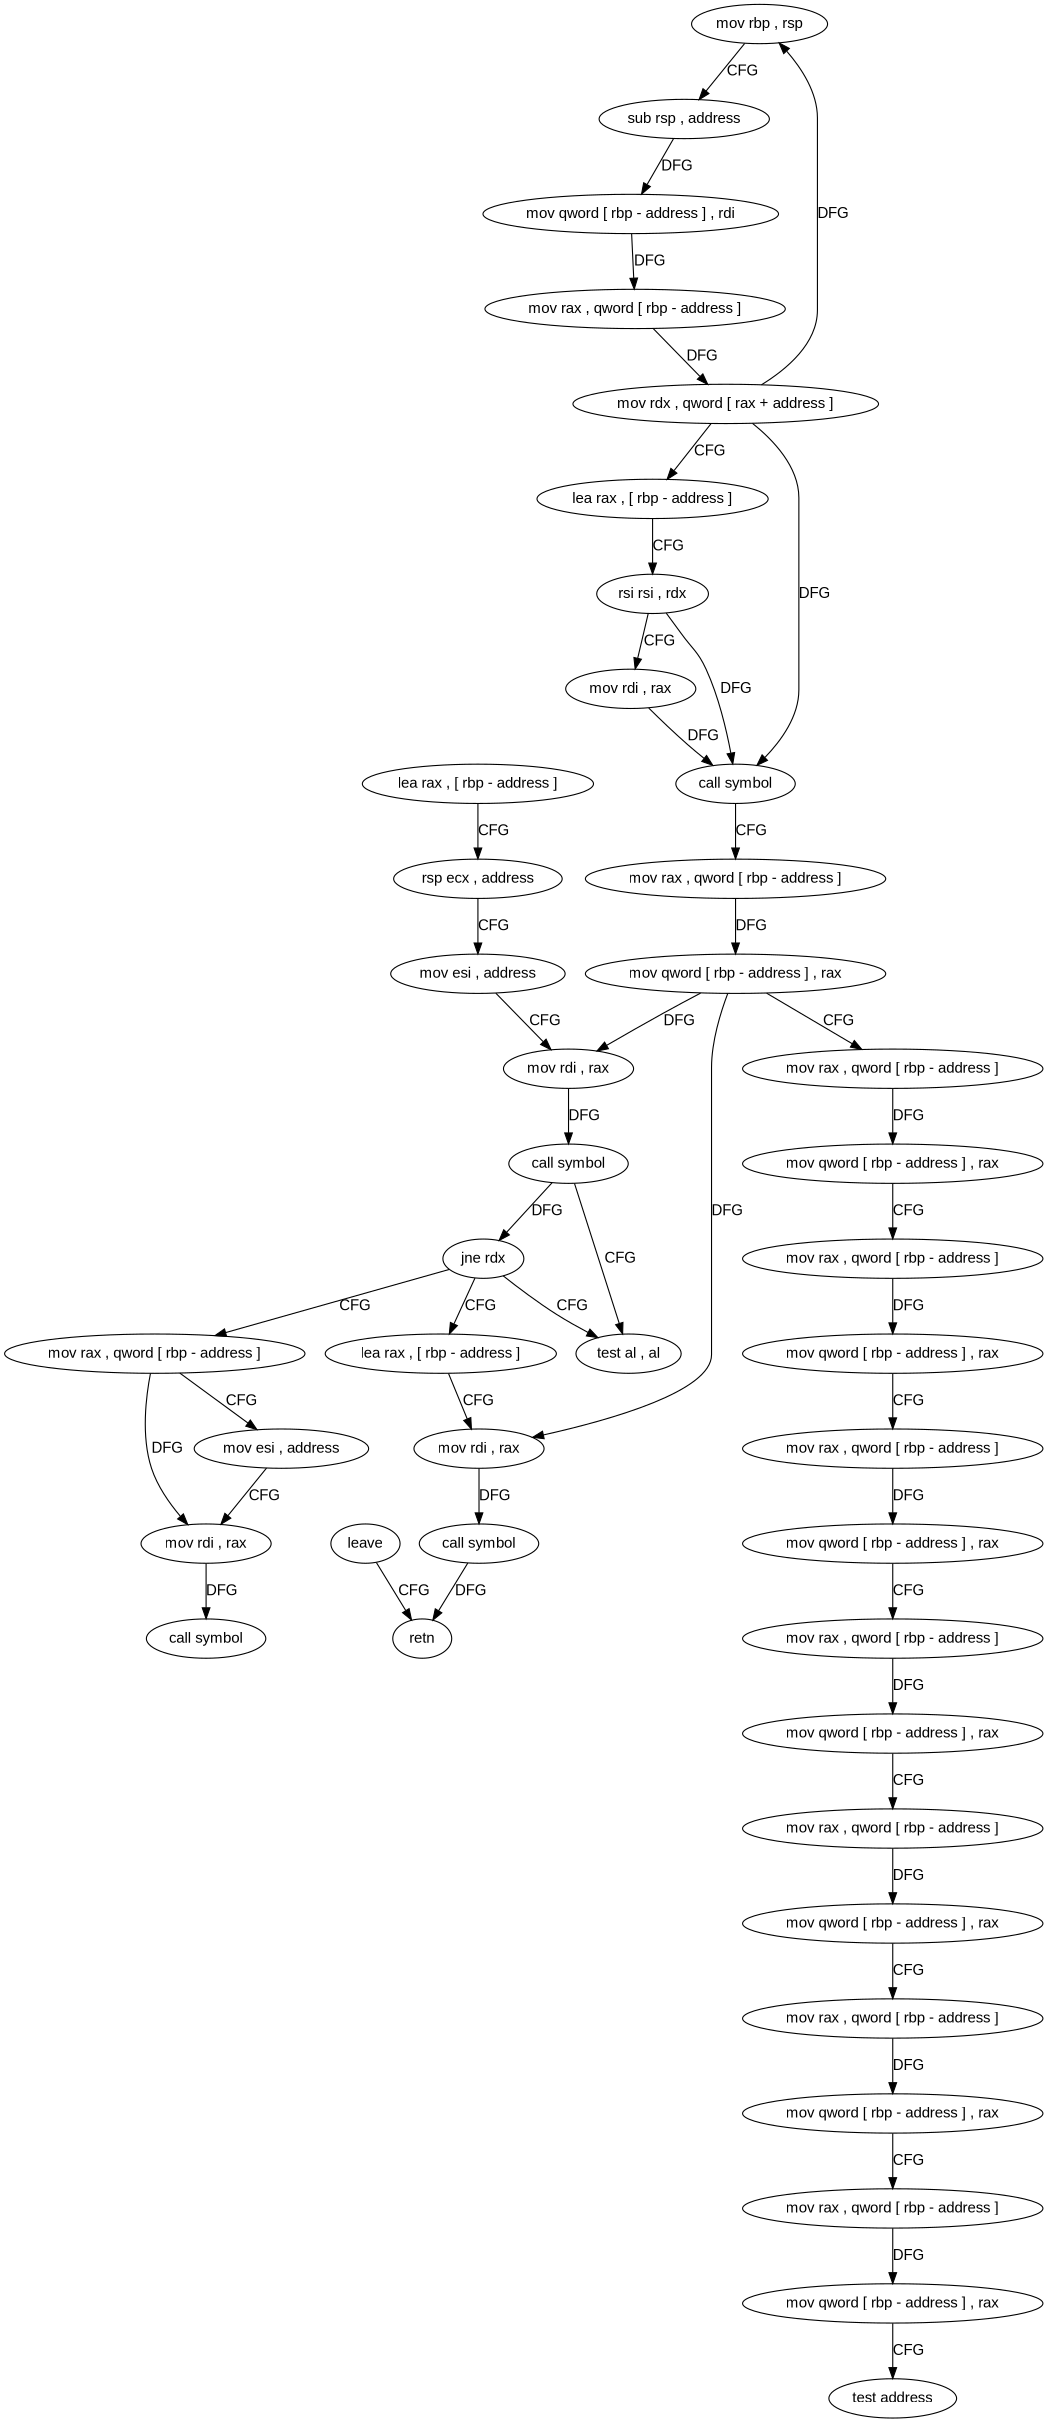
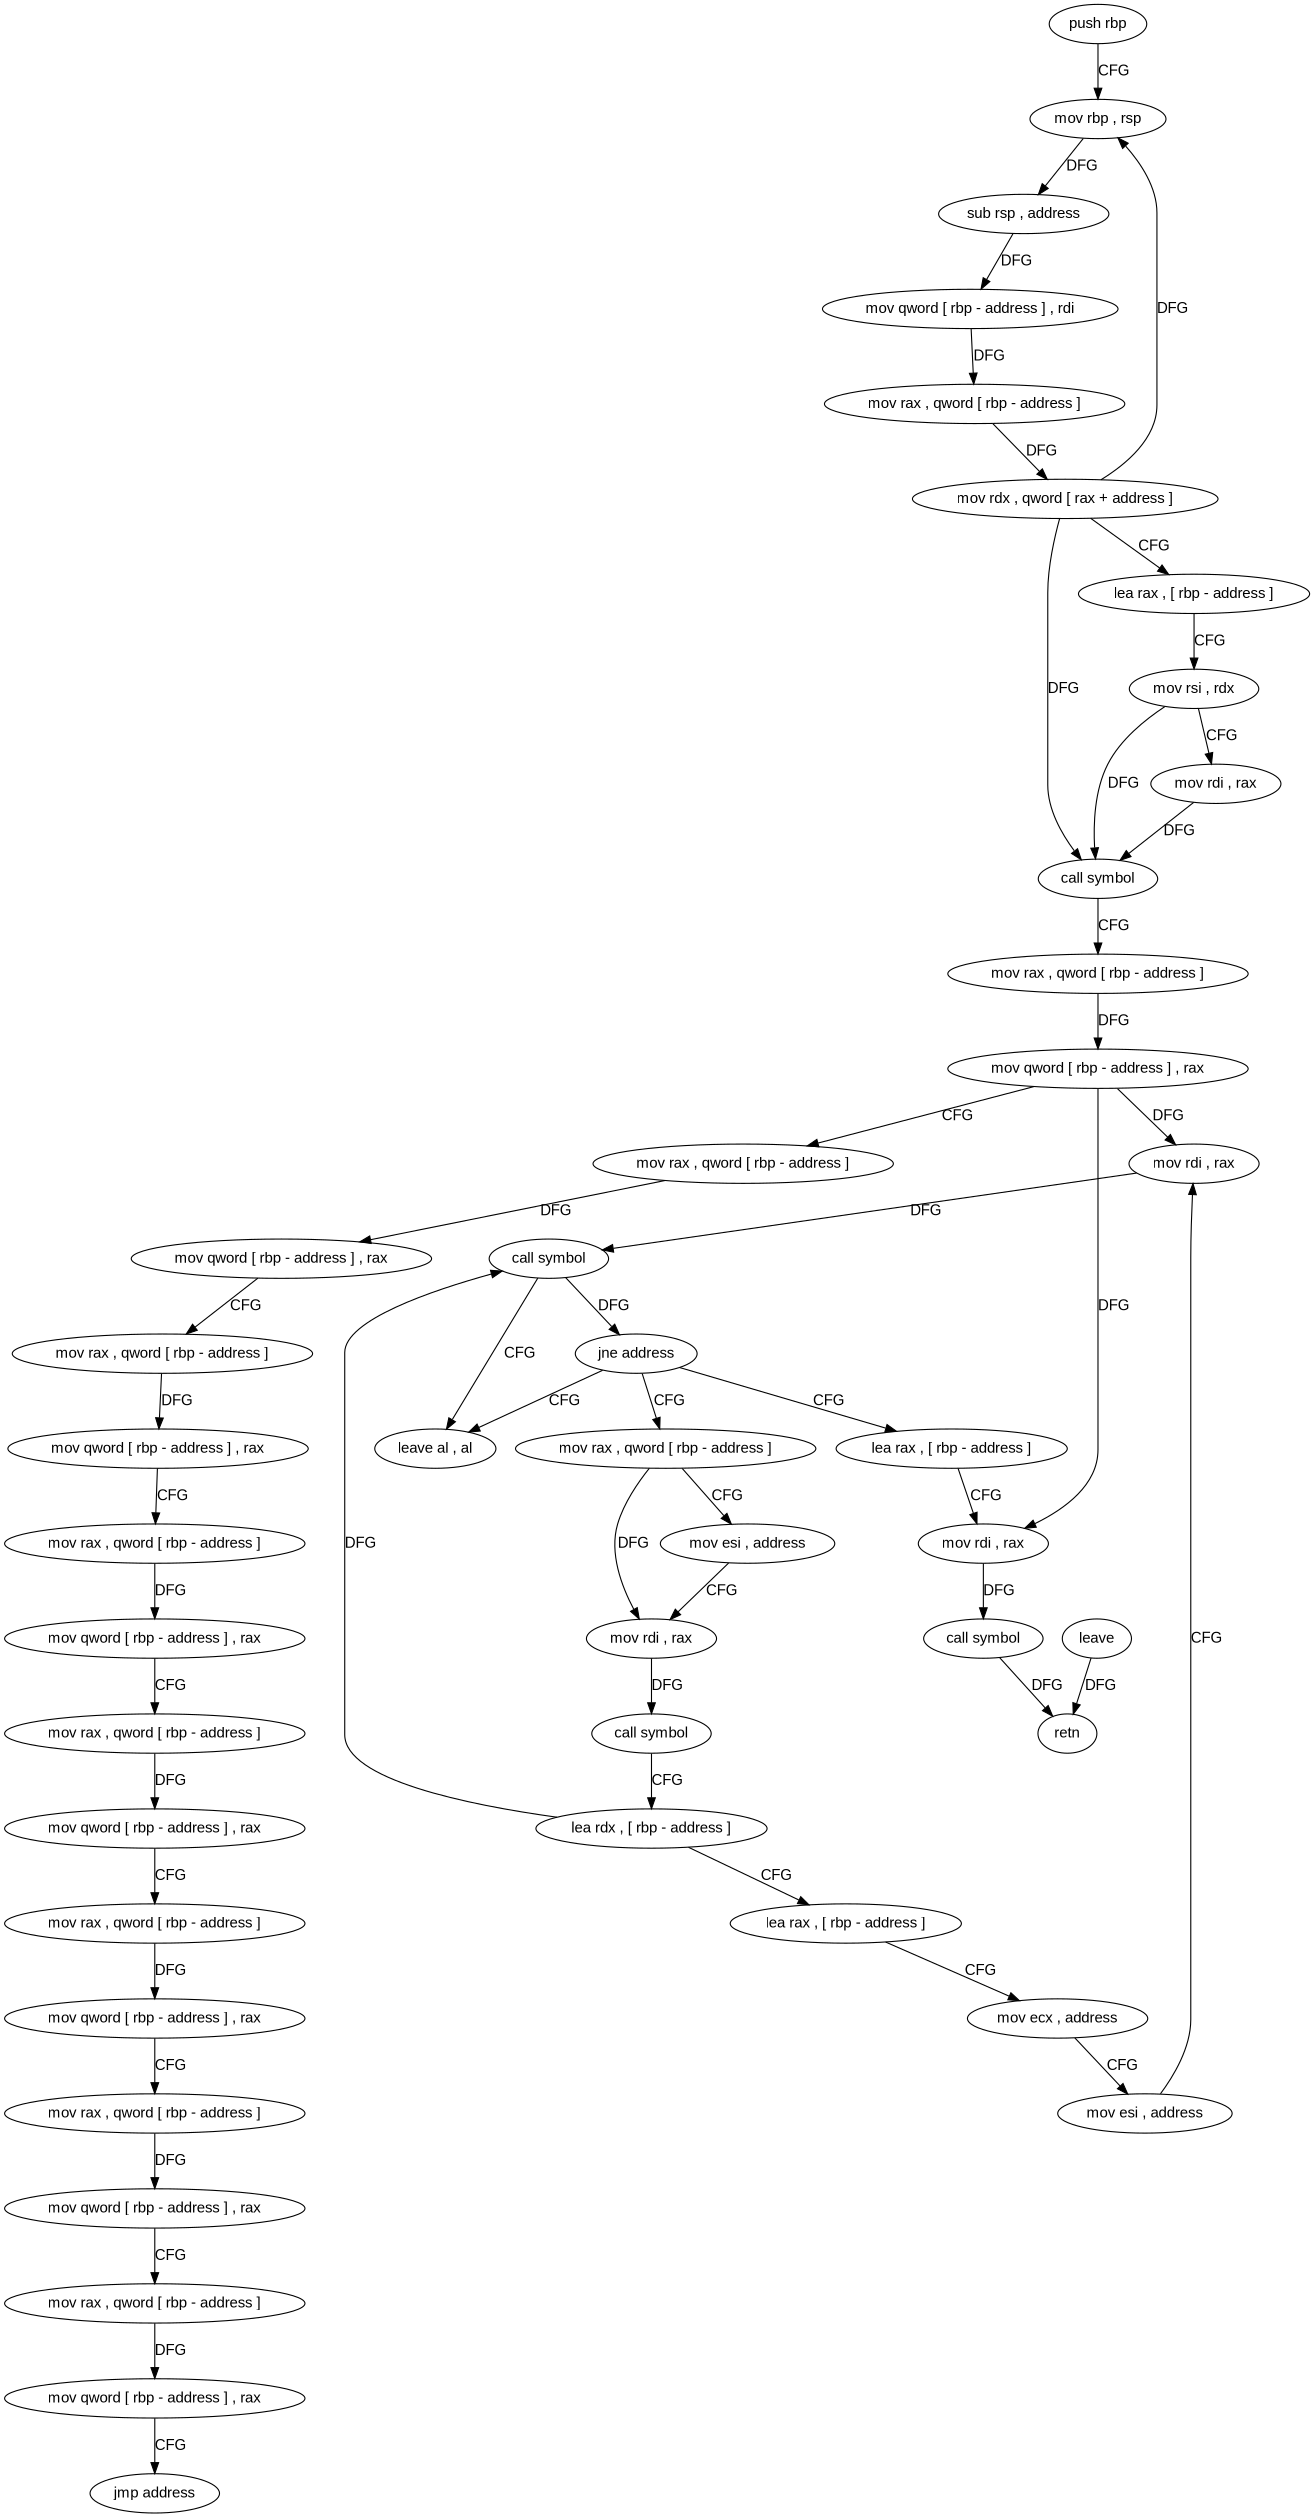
none -> (1098, 24)
(743, 72) -> (1083, 166)
(653, 594) -> (1194, 689)
(478, 879) -> (1058, 2018)
(483, 1259) -> (636, 1354)
(629, 1354) -> (435, 1449)
(415, 1591) -> (1101, 1686)
none -> (651, 1829)
(893, 2398) -> (155, 2493)
